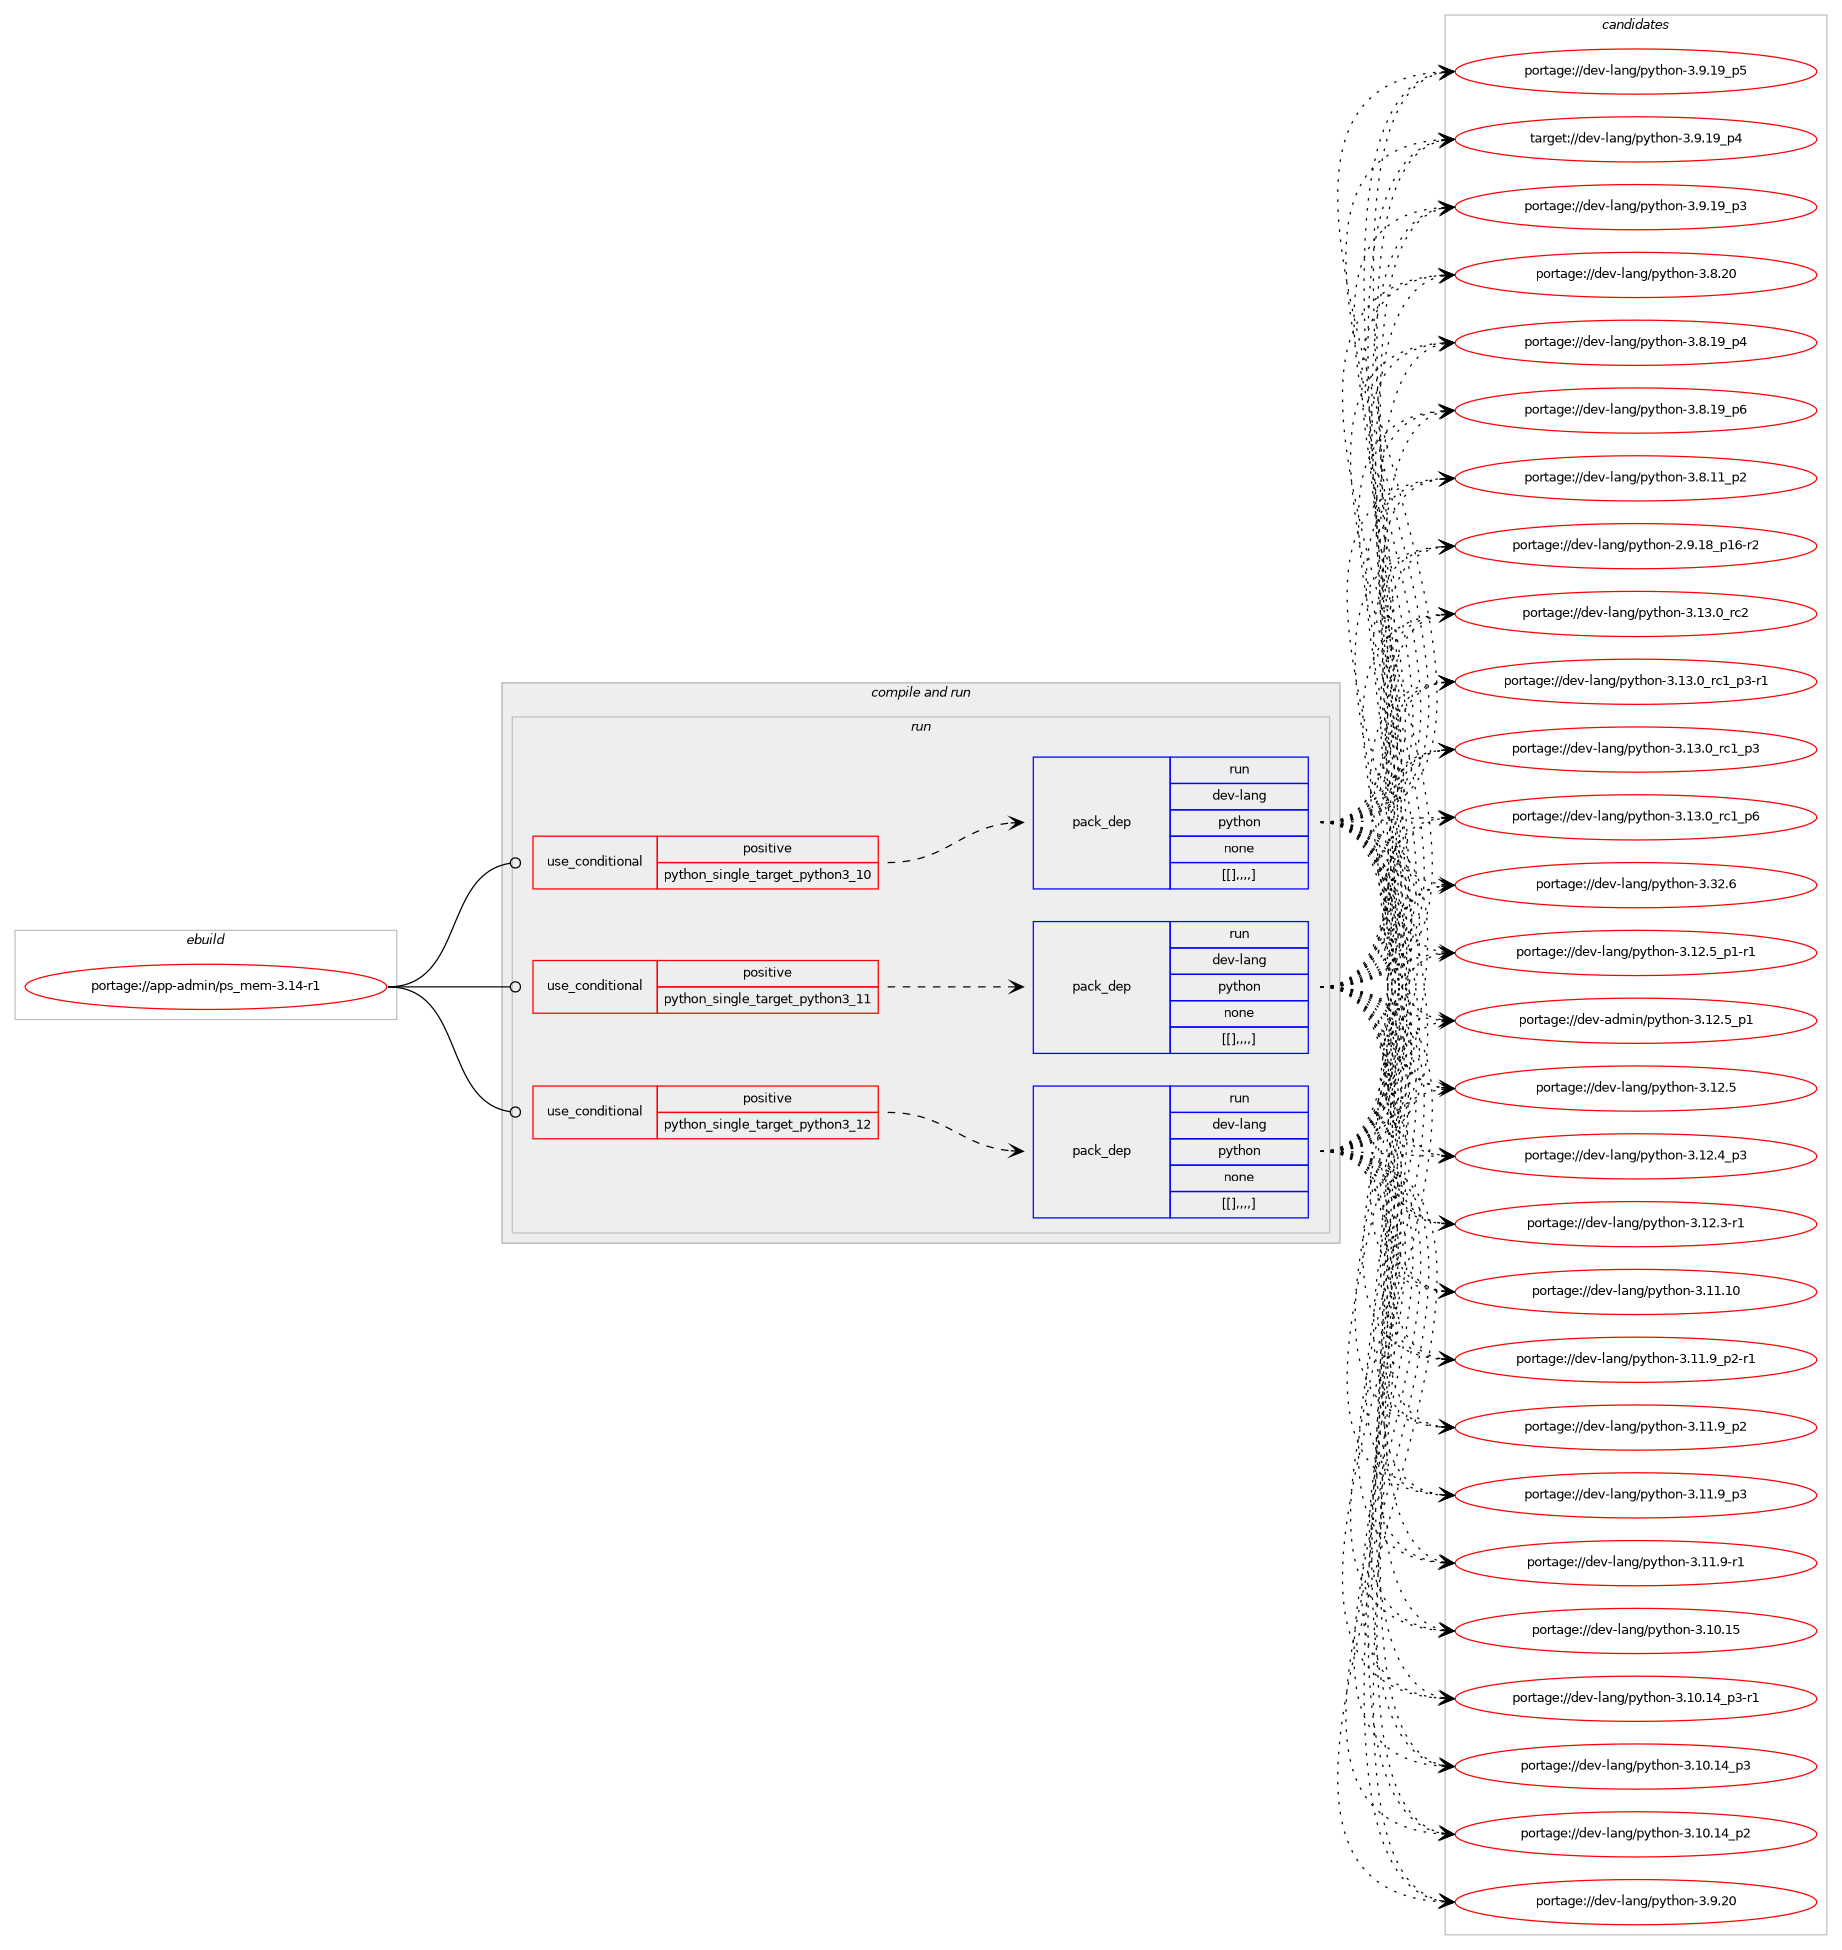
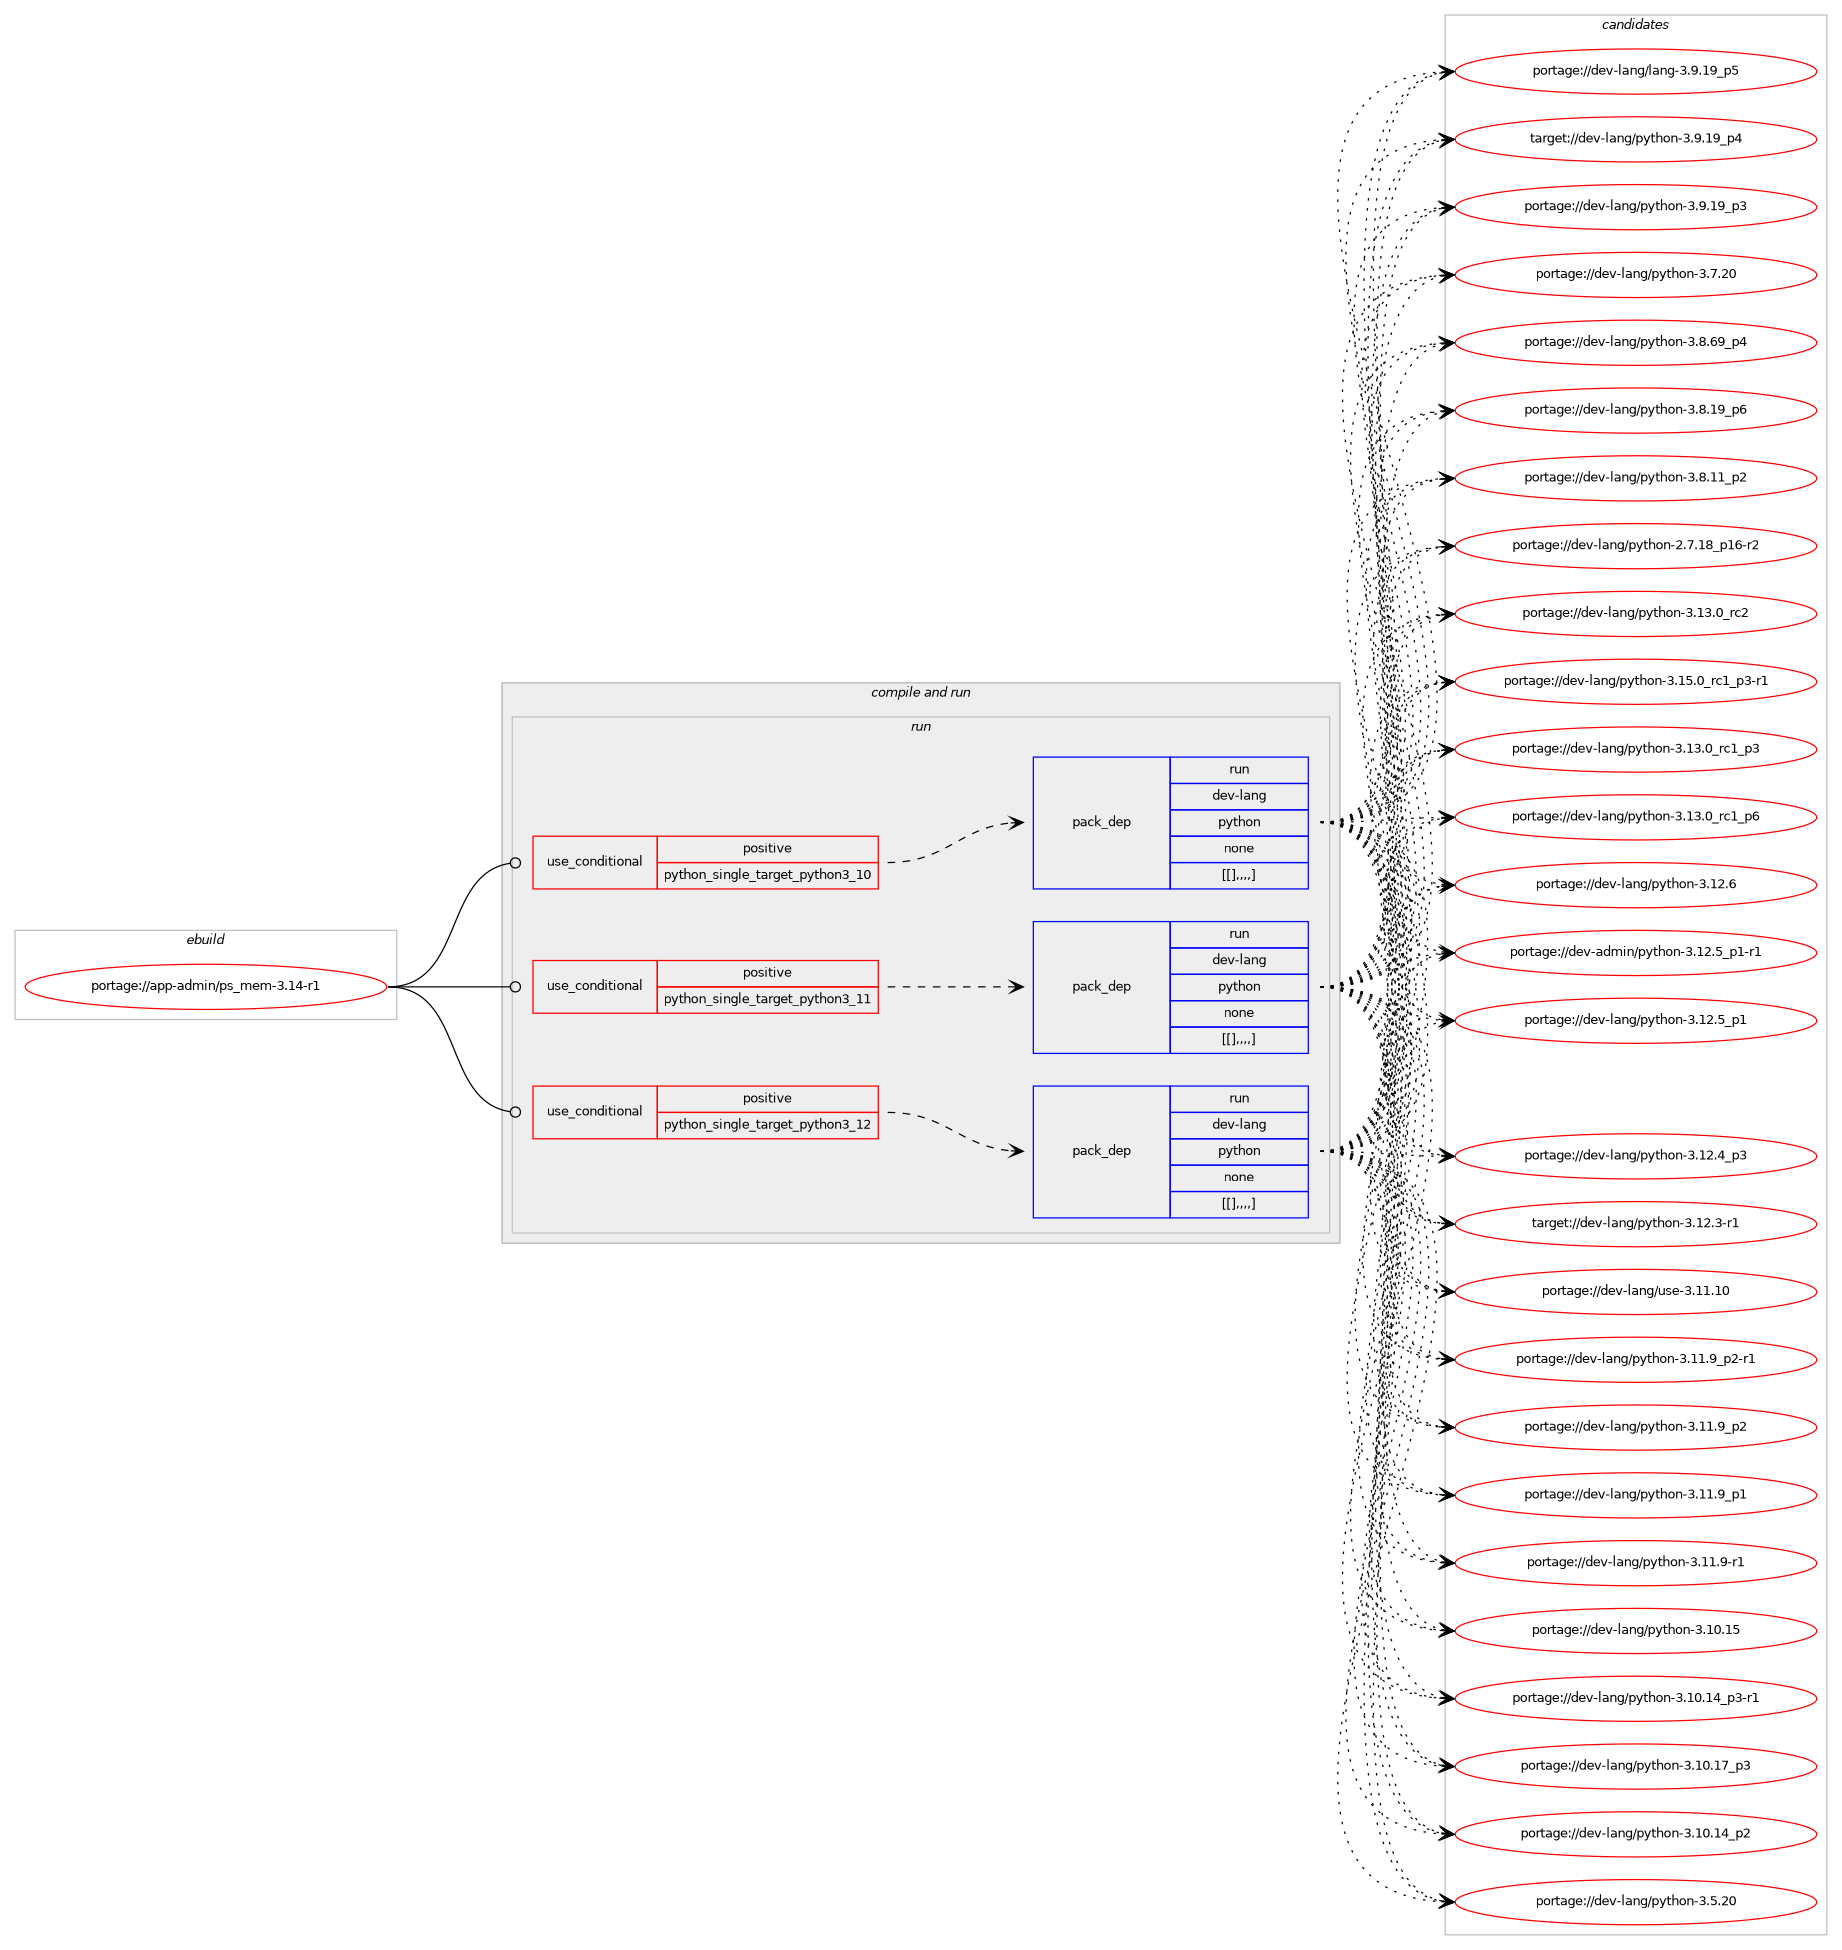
(1636, 72) -> (1636, 72)
(1636, 275) -> (1636, 275)
(1636, 343) -> (1636, 343)
(1636, 546) -> (1636, 546)
(1636, 682) -> (1636, 682)
(1636, 885) -> (1636, 885)
(1636, 953) -> (1636, 953)
(1636, 1021) -> (1636, 1021)
(1636, 1089) -> none
(1636, 1224) -> (1636, 1224)
(1636, 1292) -> (1636, 1292)
(1636, 1495) -> (1636, 1495)
(1636, 1767) -> (1636, 1767)
(1636, 1902) -> (1636, 1902)
